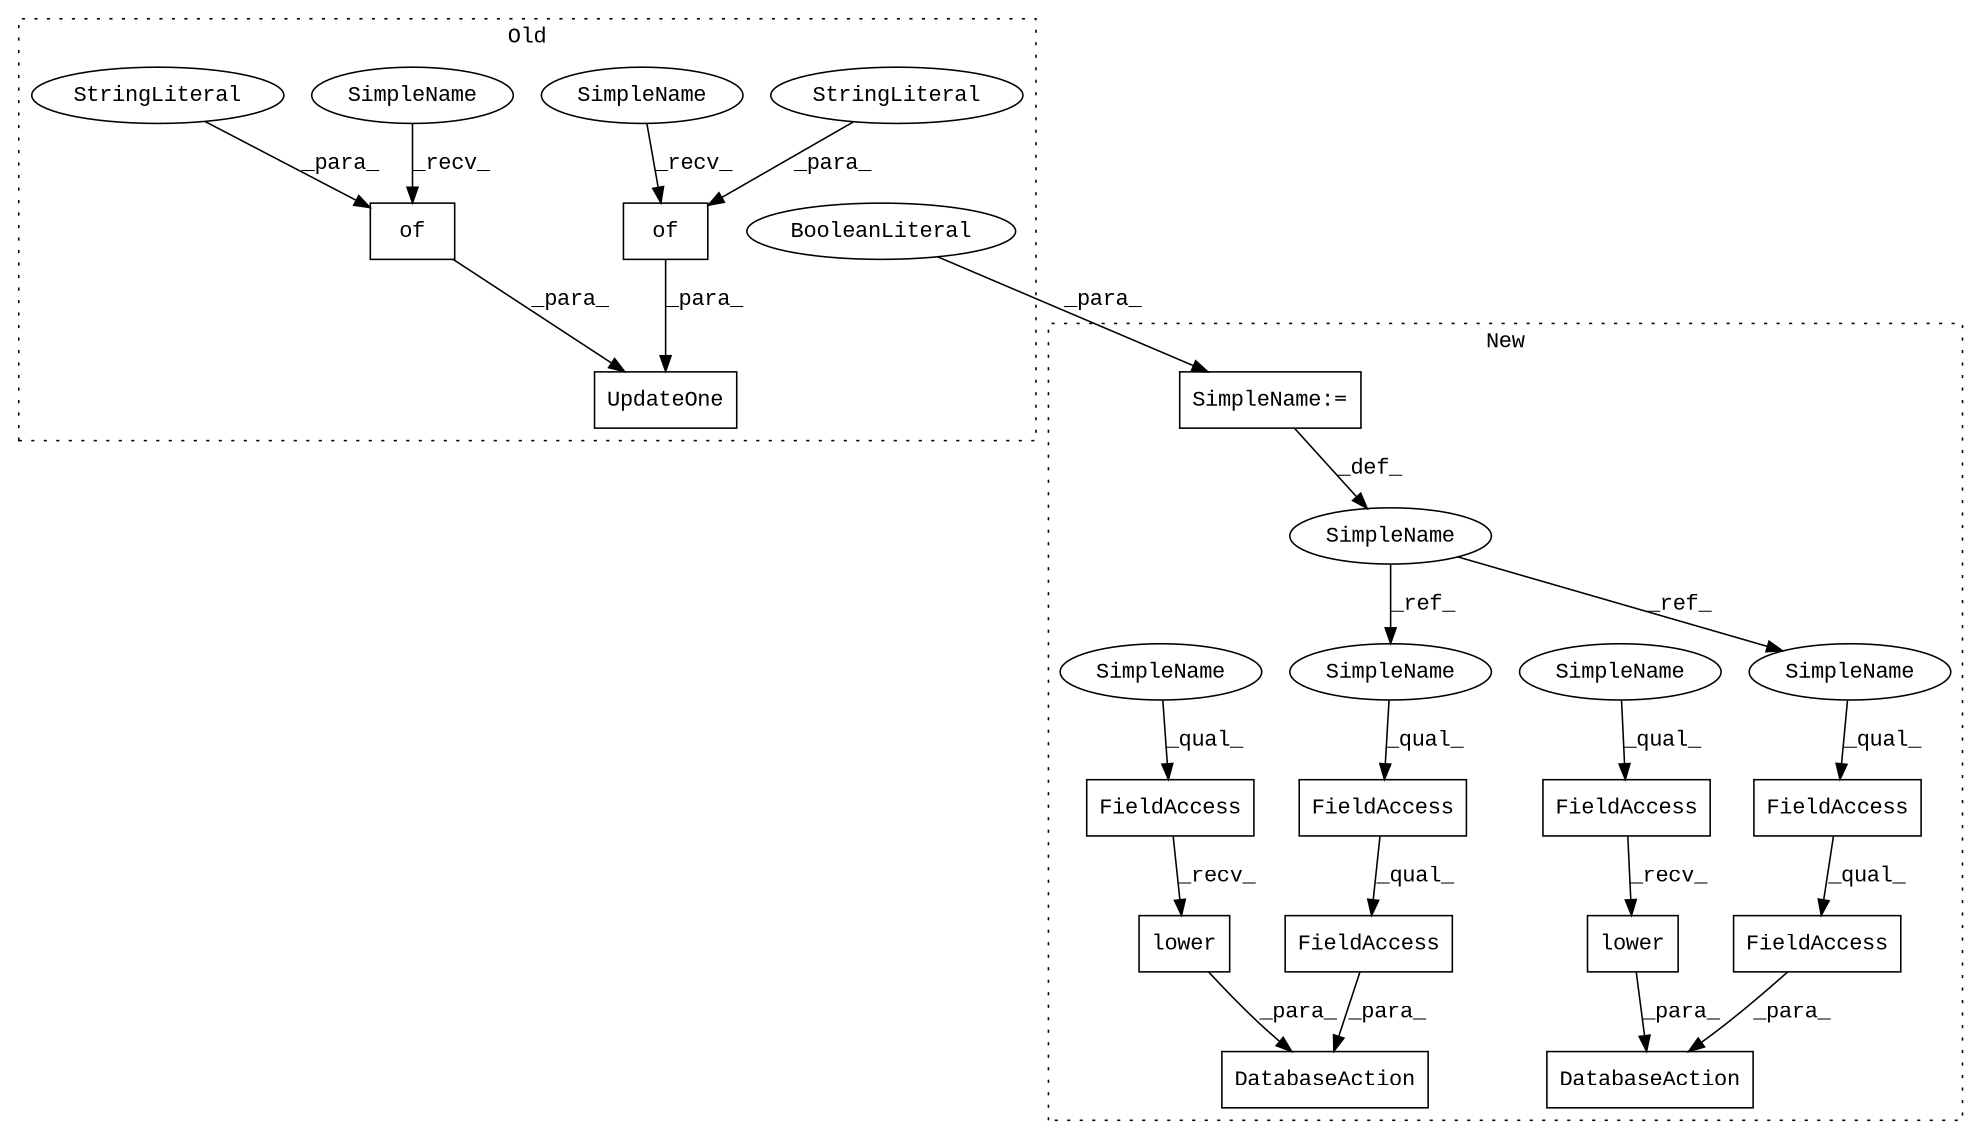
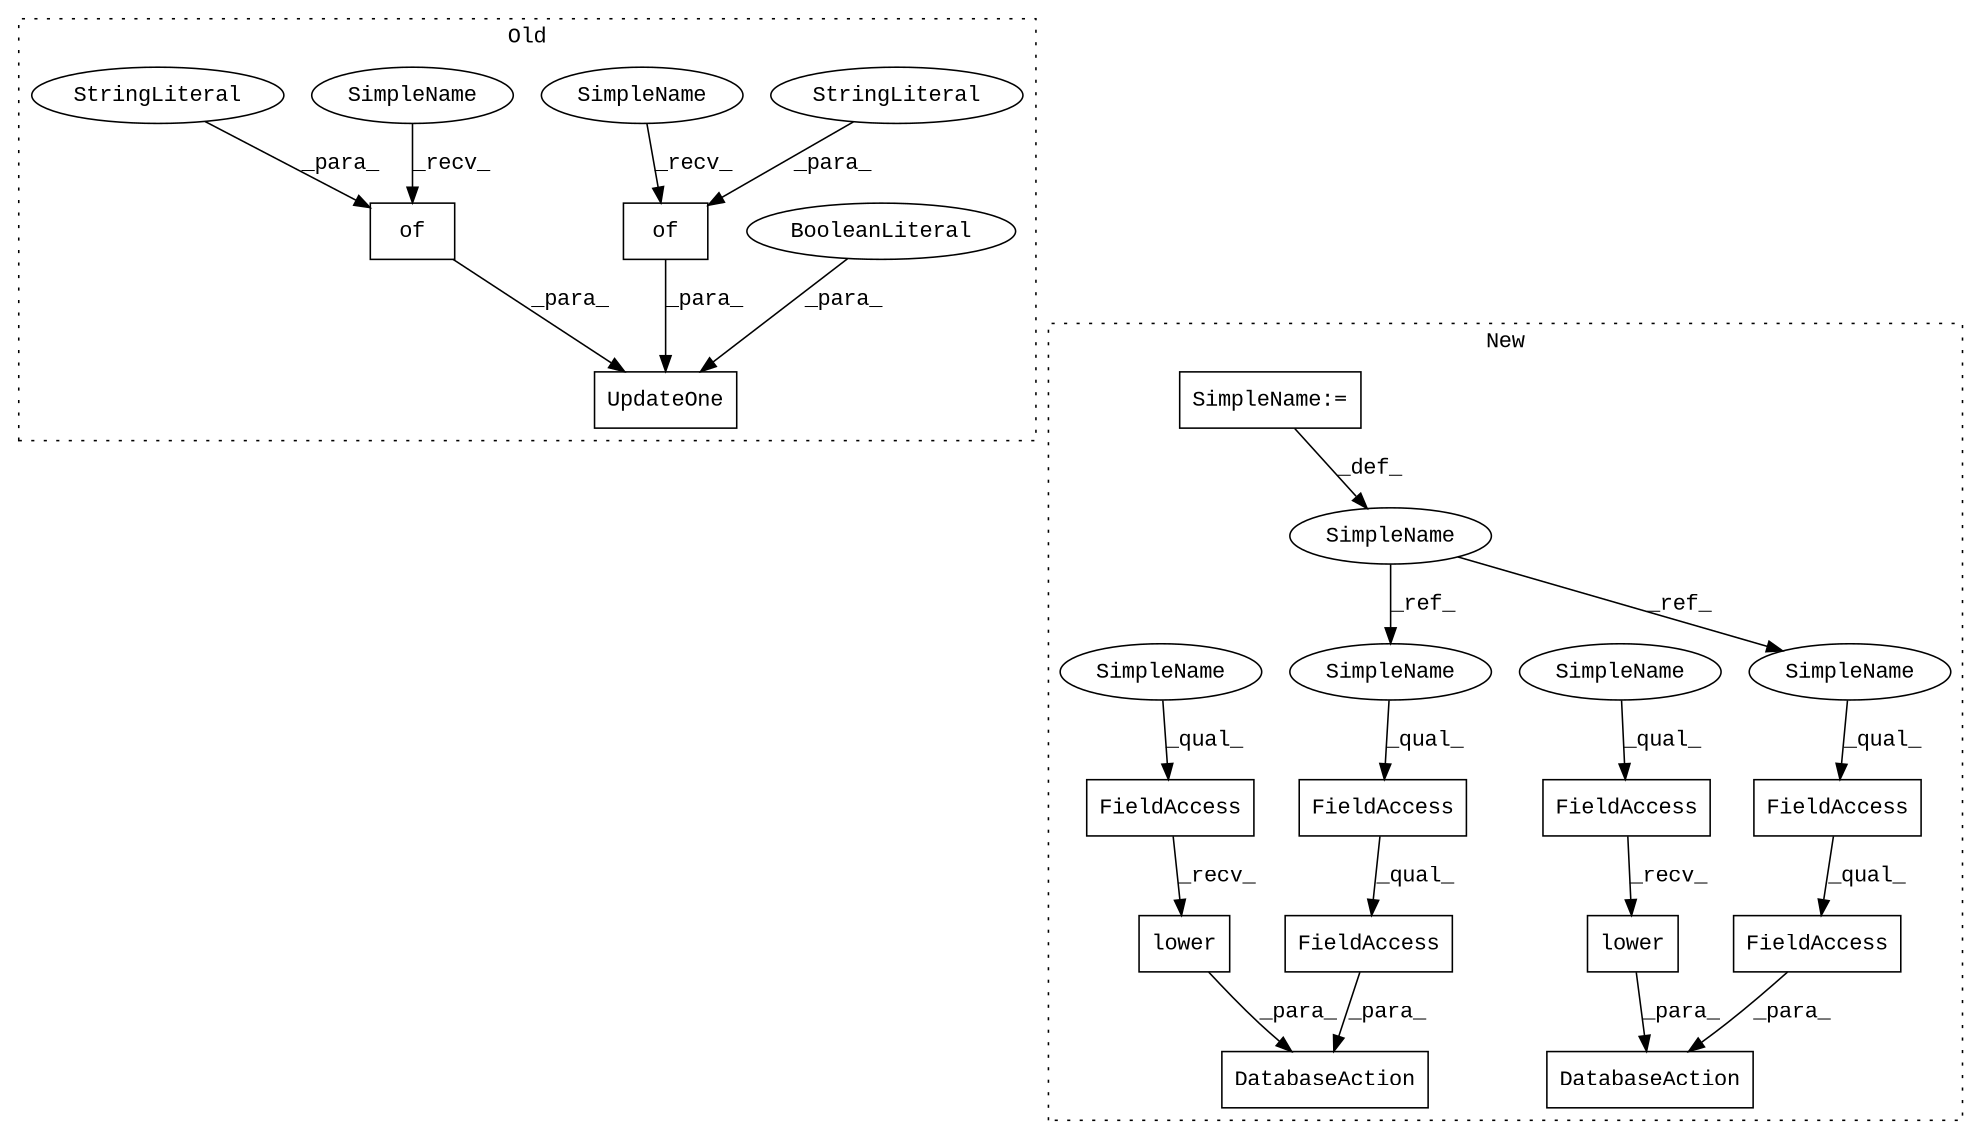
(1066, 311) -> (780, 310)
